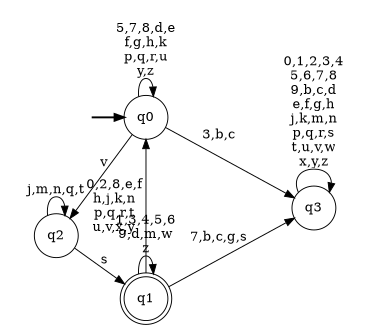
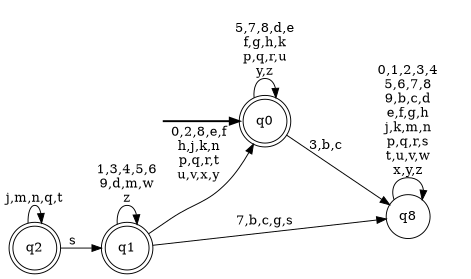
(146, 117) -> (265, 121)
(104, 173) -> none
(314, 208) -> (408, 217)
(56, 236) -> (35, 248)
